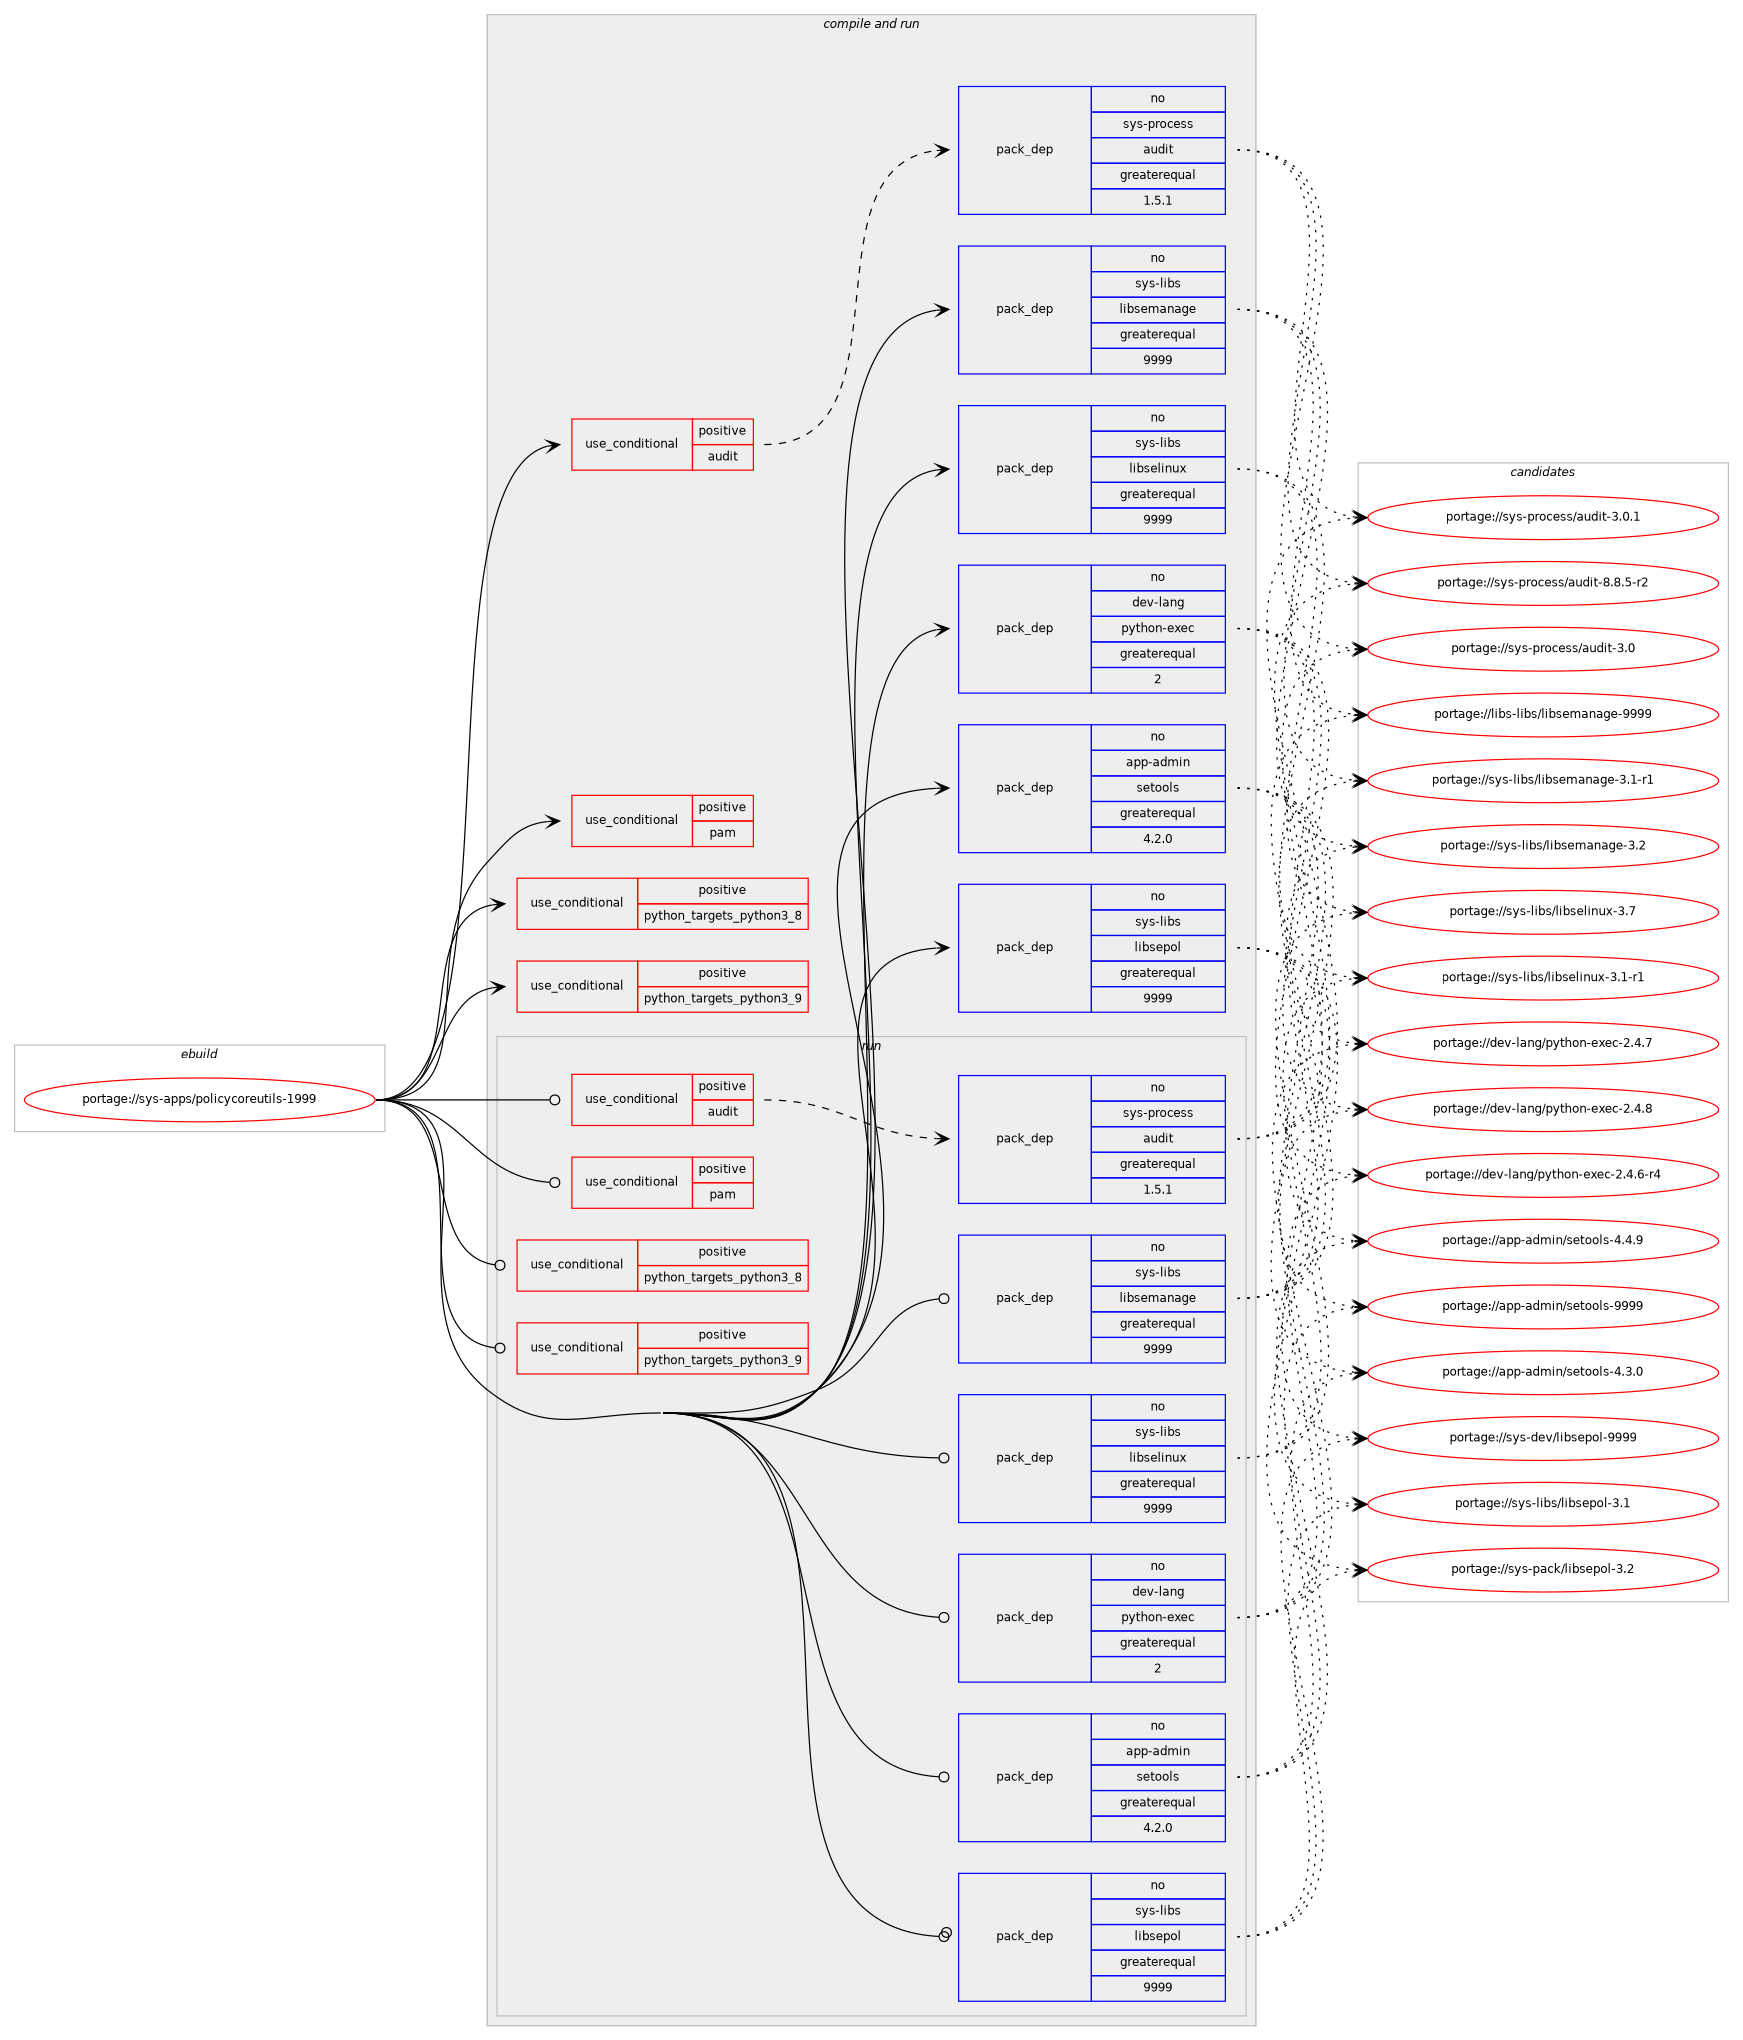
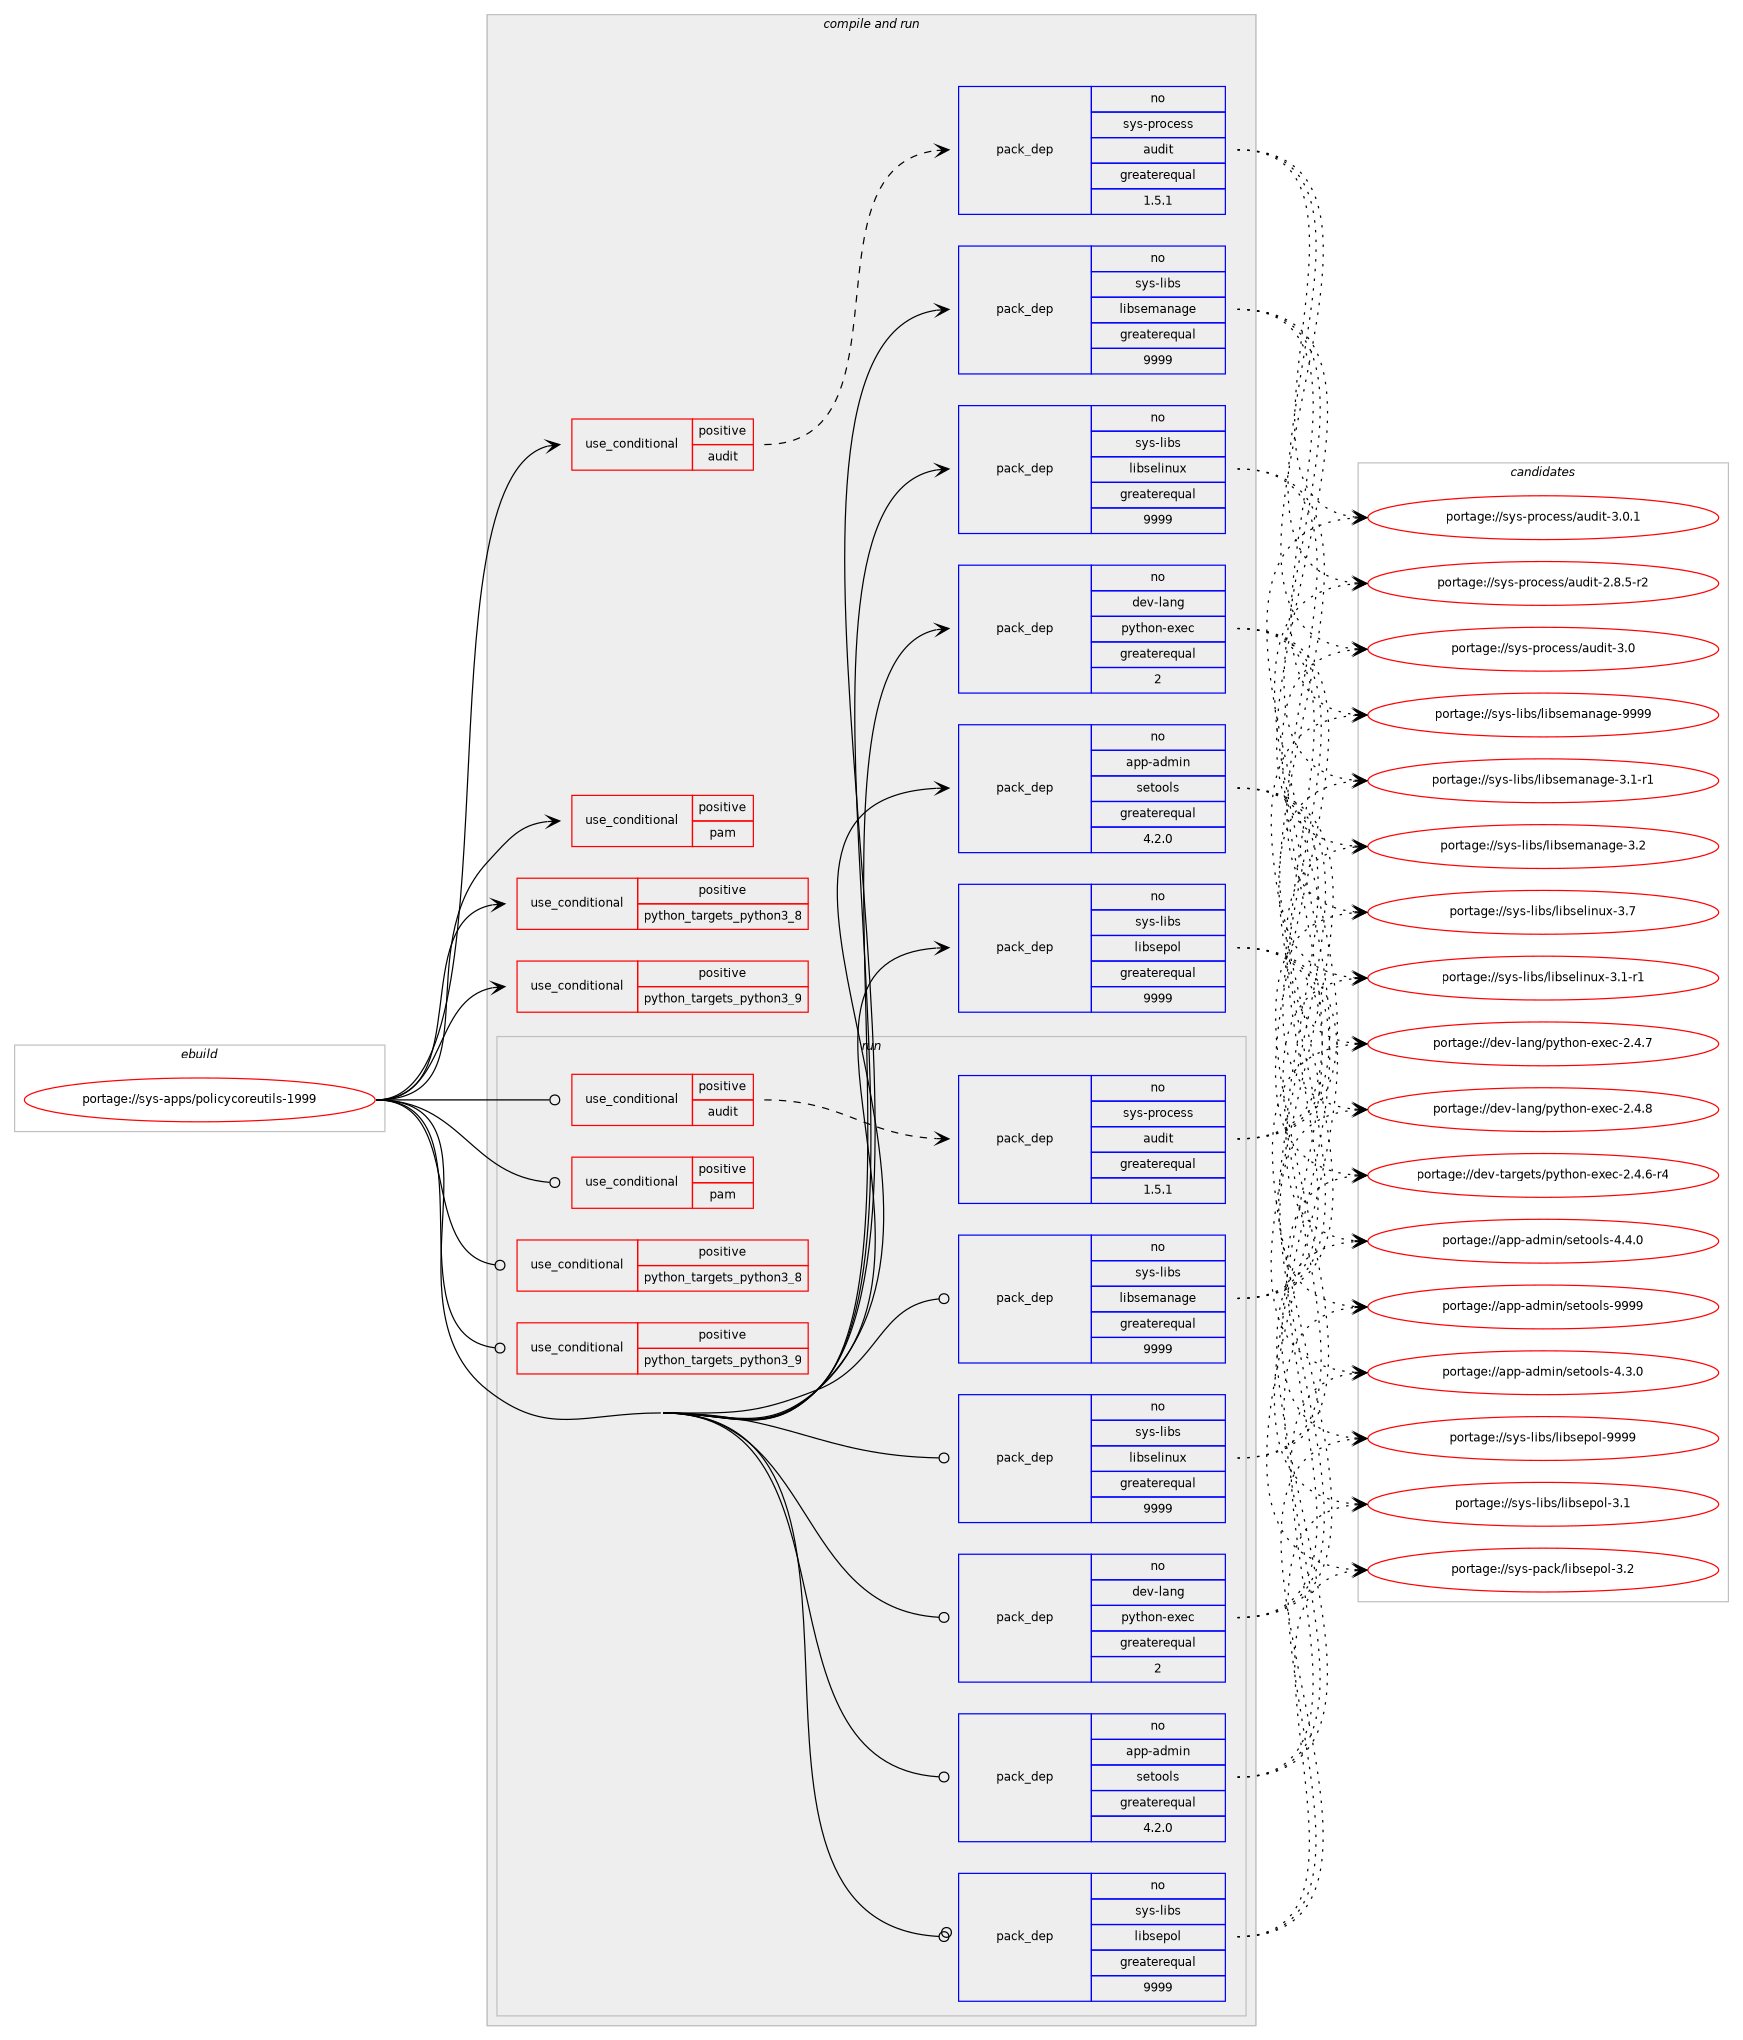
(1543, 583) -> (1543, 583)
(1543, 715) -> (1543, 715)
(1543, 1175) -> (1543, 1175)
(1543, 1241) -> (1543, 1241)
(1543, 1439) -> (1543, 1439)
